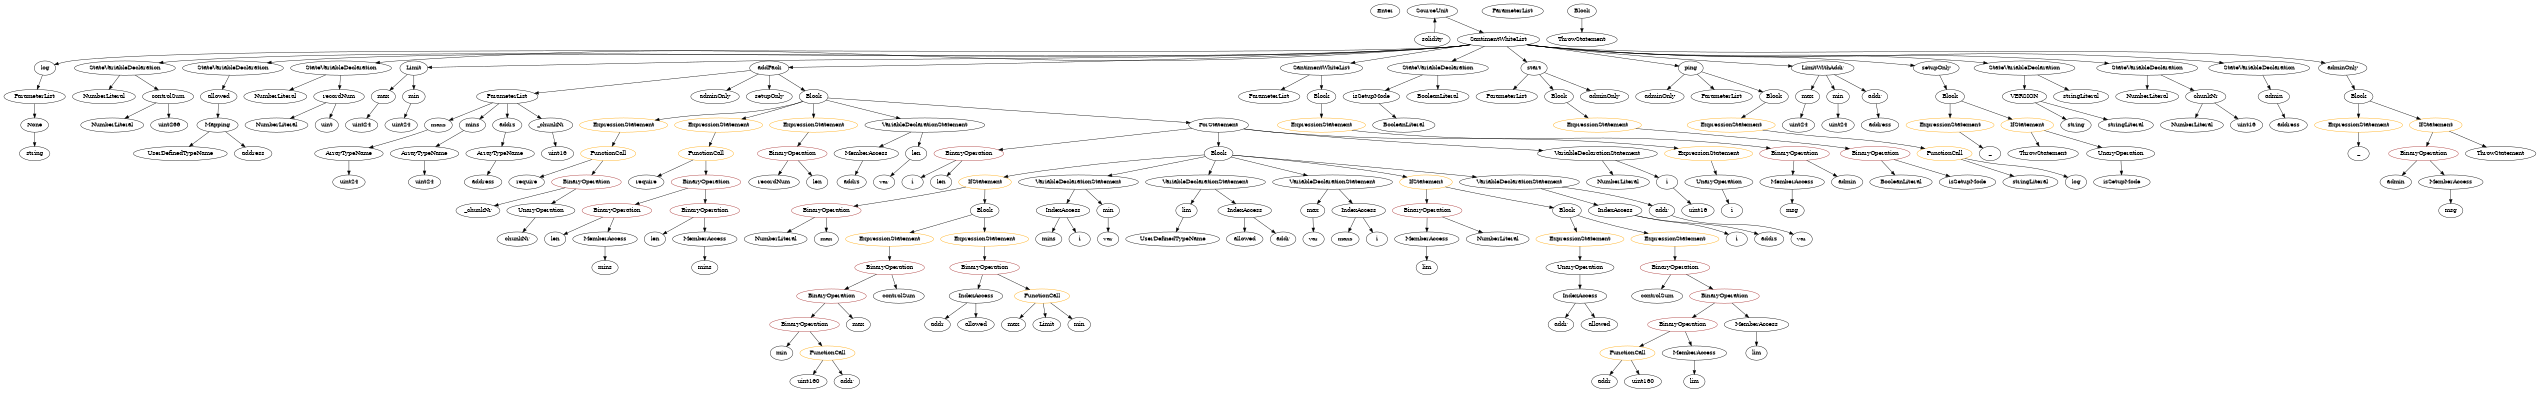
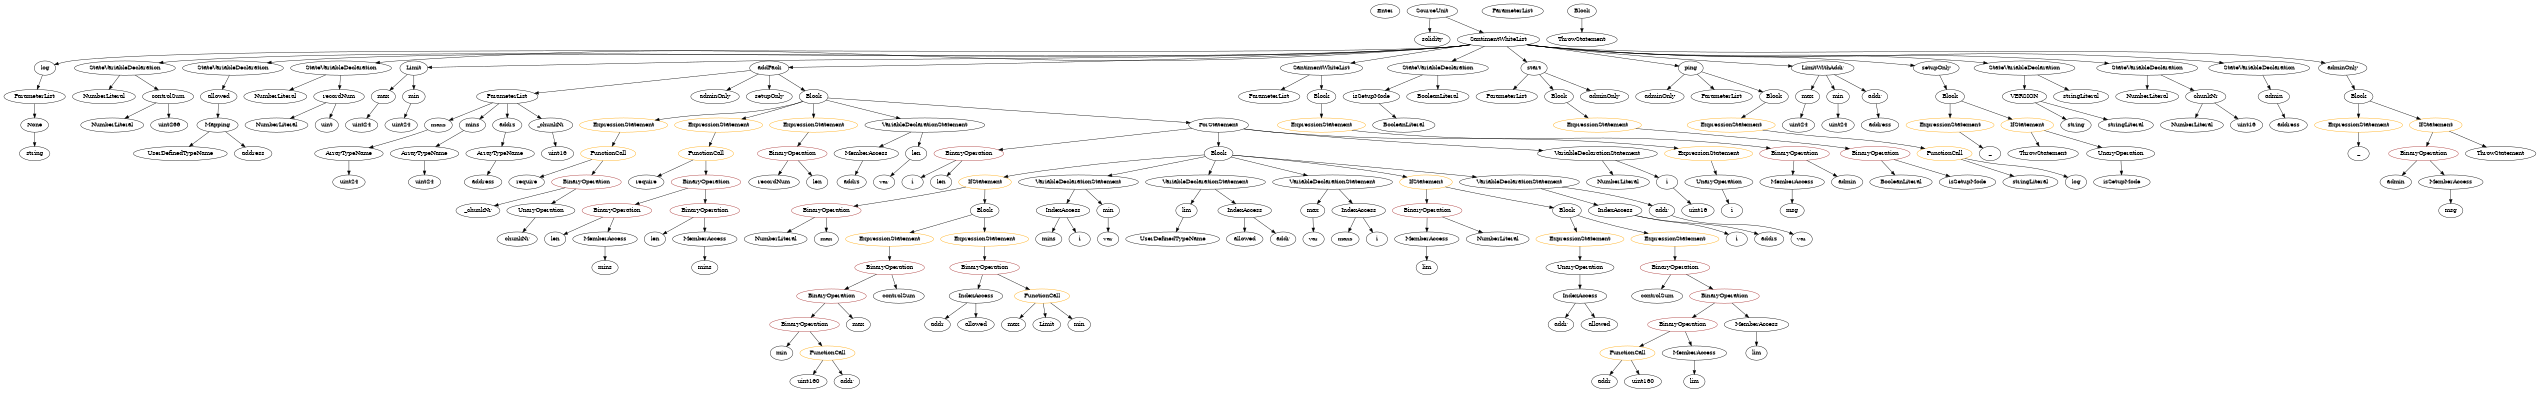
(1435, 27) -> (1430, 23)
